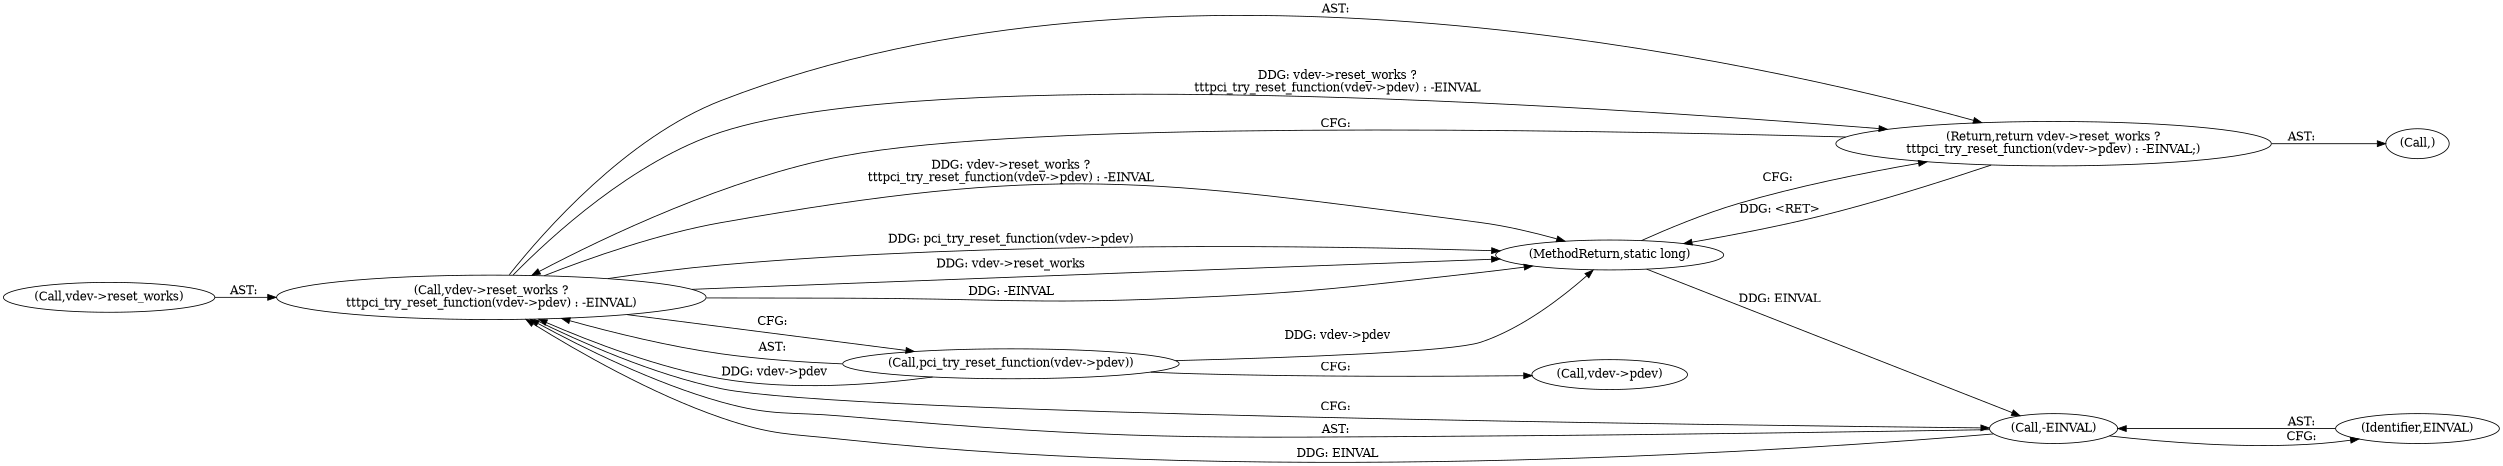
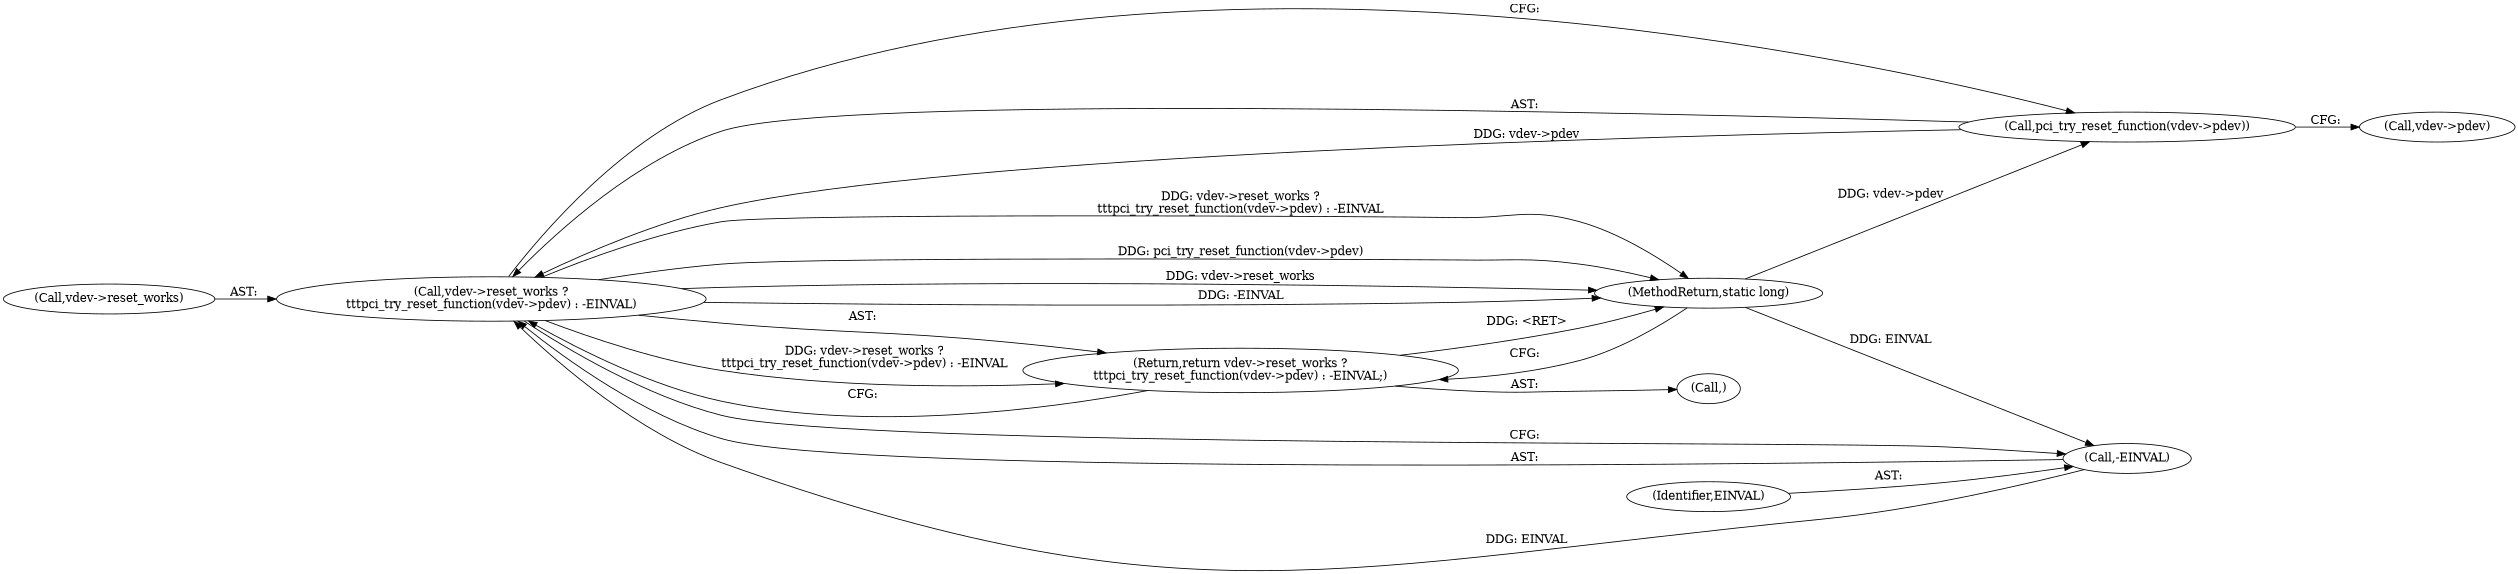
(1391, 352) -> (1914, 212)
(2230, 445) -> none
